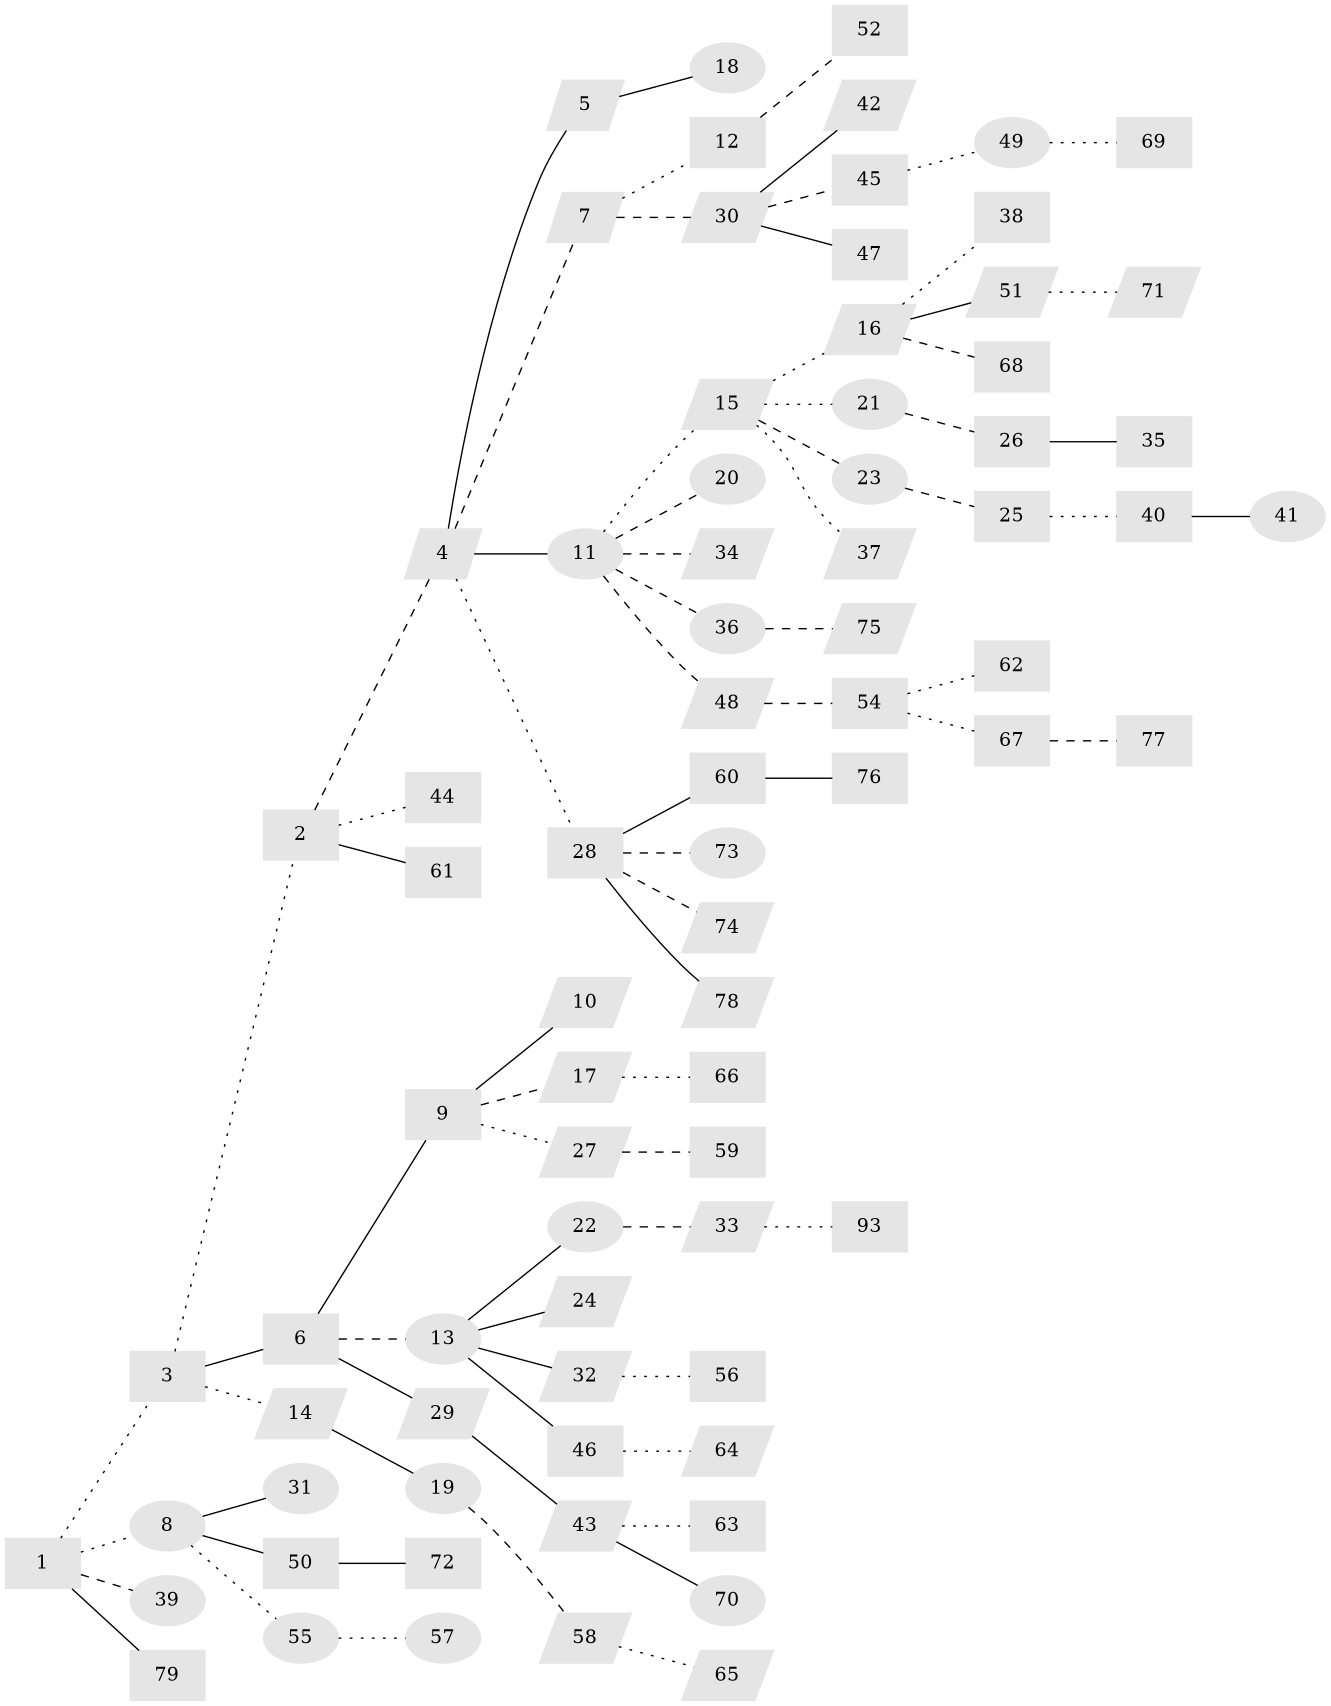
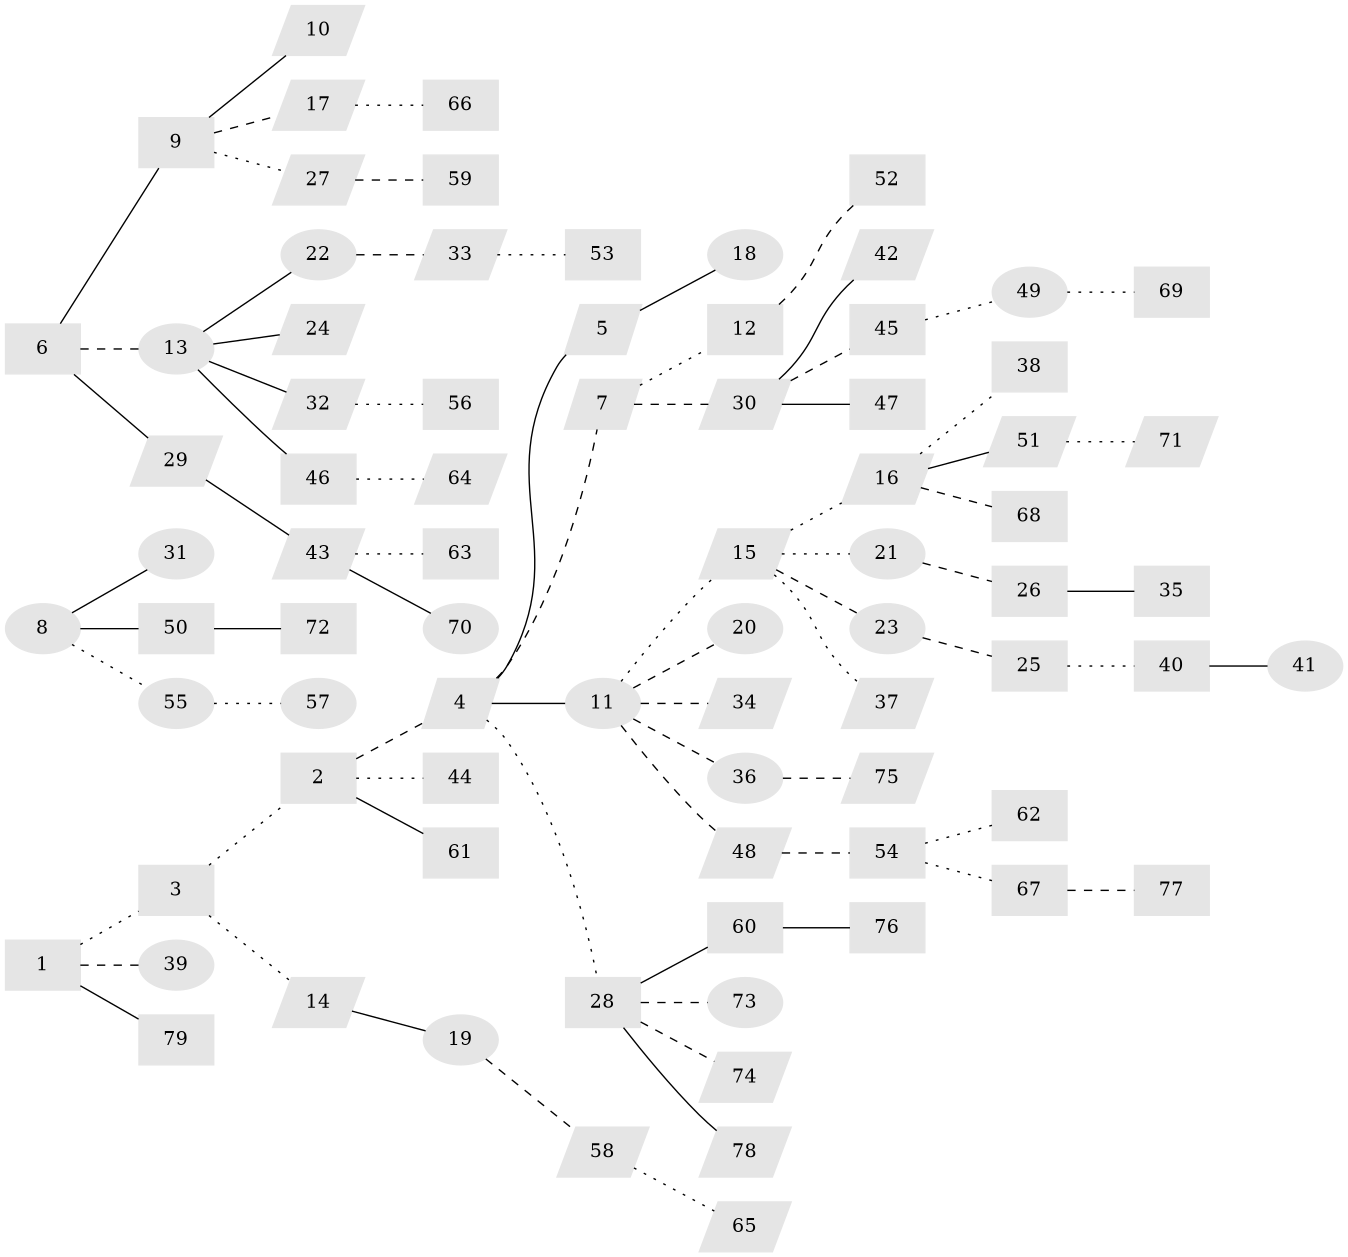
(870, 1227) -> (603, 255)
(234, 1358) -> none
(107, 1544) -> none
